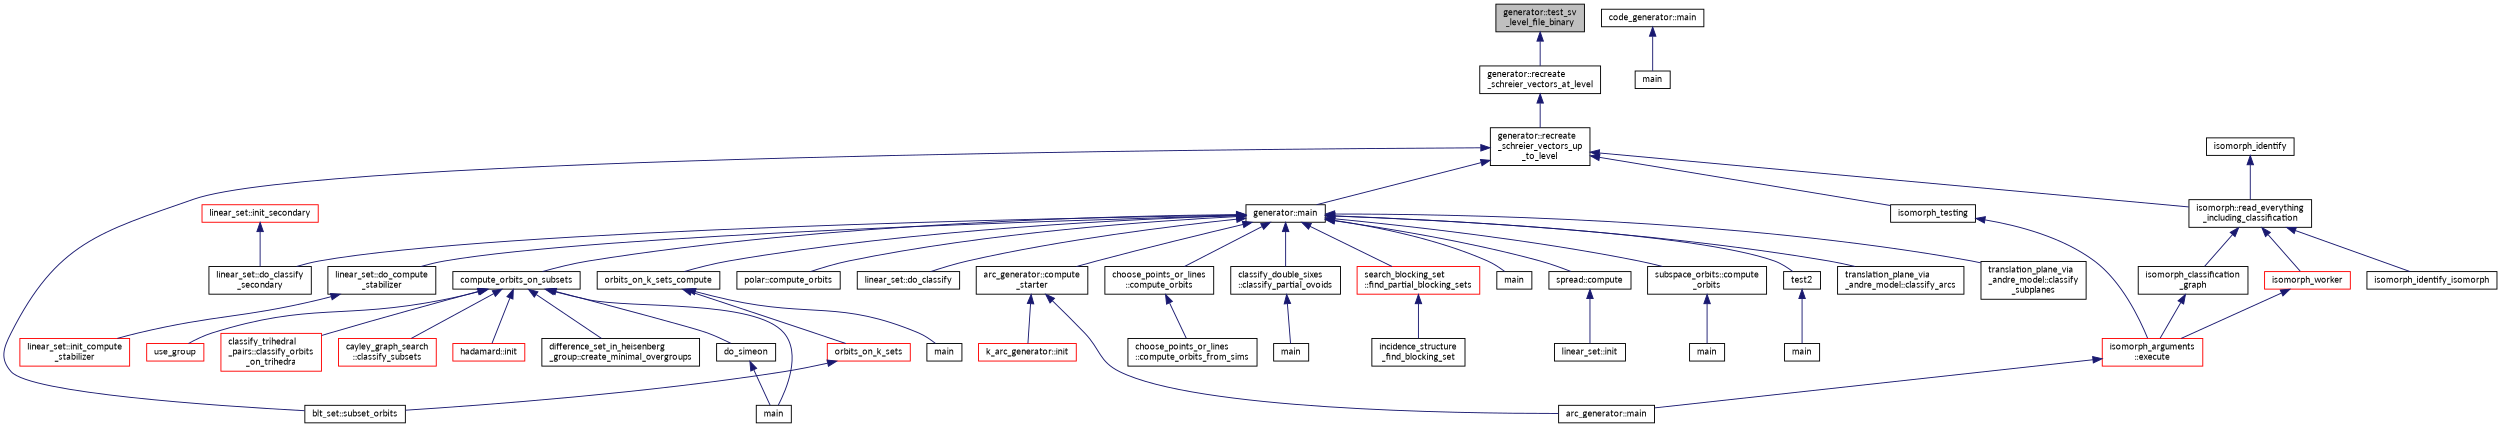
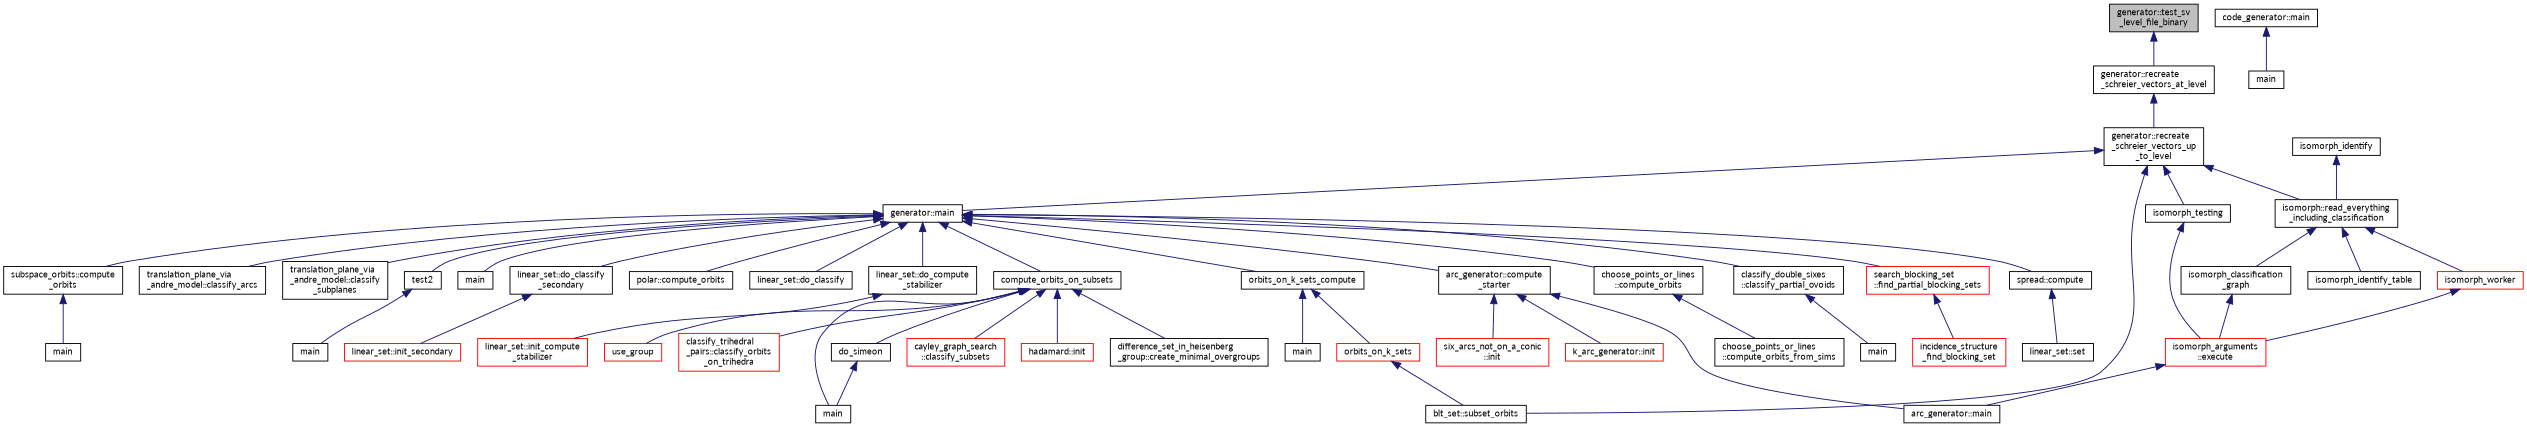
(260, 249) -> (472, 321)
(2432, 280) -> (2364, 280)
(1418, 352) -> (1959, 352)
none -> (1493, 352)
(1590, 352) -> (2058, 352)
